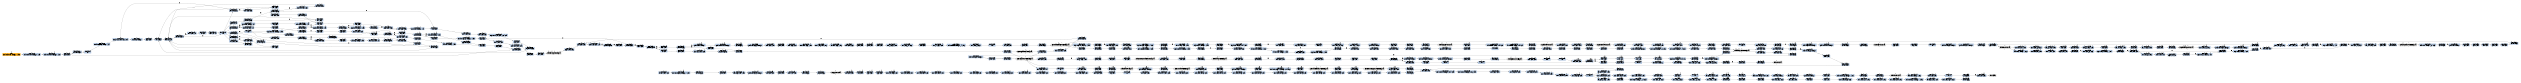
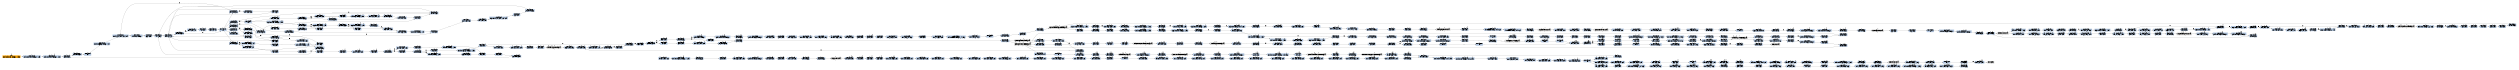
(1386, 56) -> (1797, 37)
